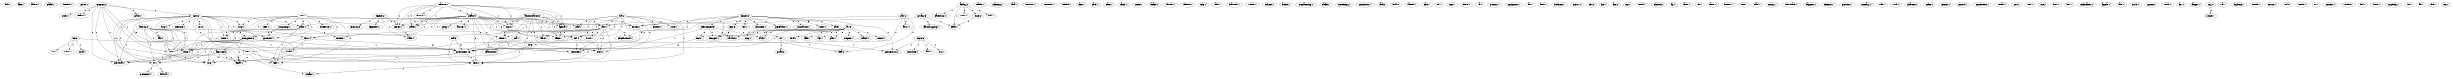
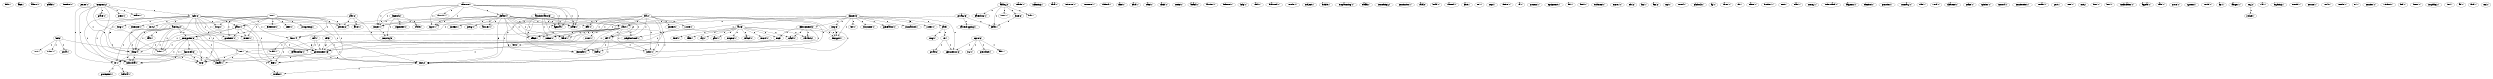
(321, 32) -> none
(405, 33) -> (382, 32)
